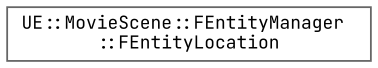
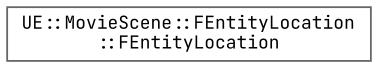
(189, 34) -> (189, 34)
